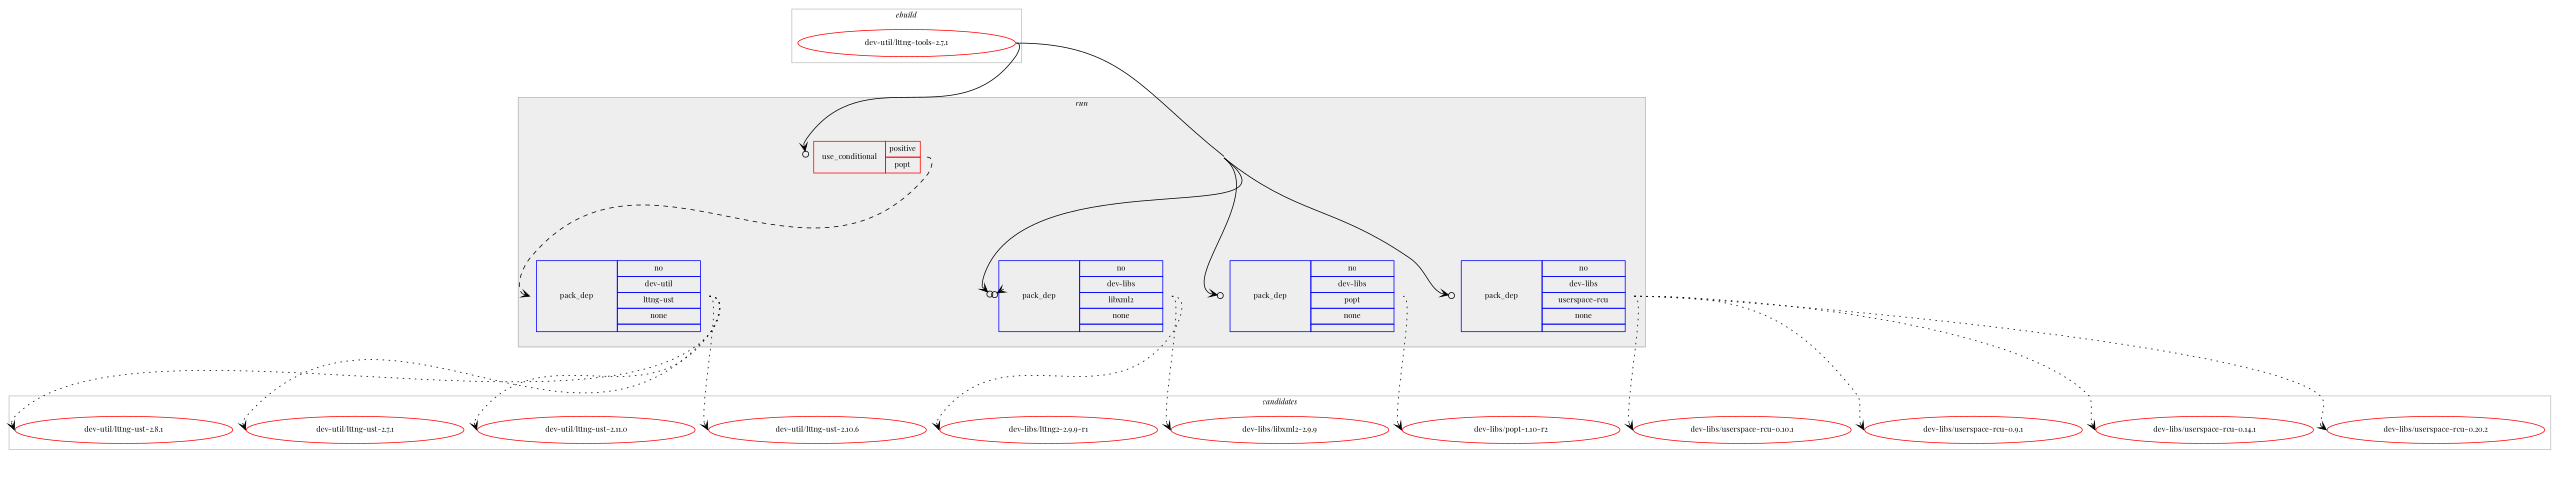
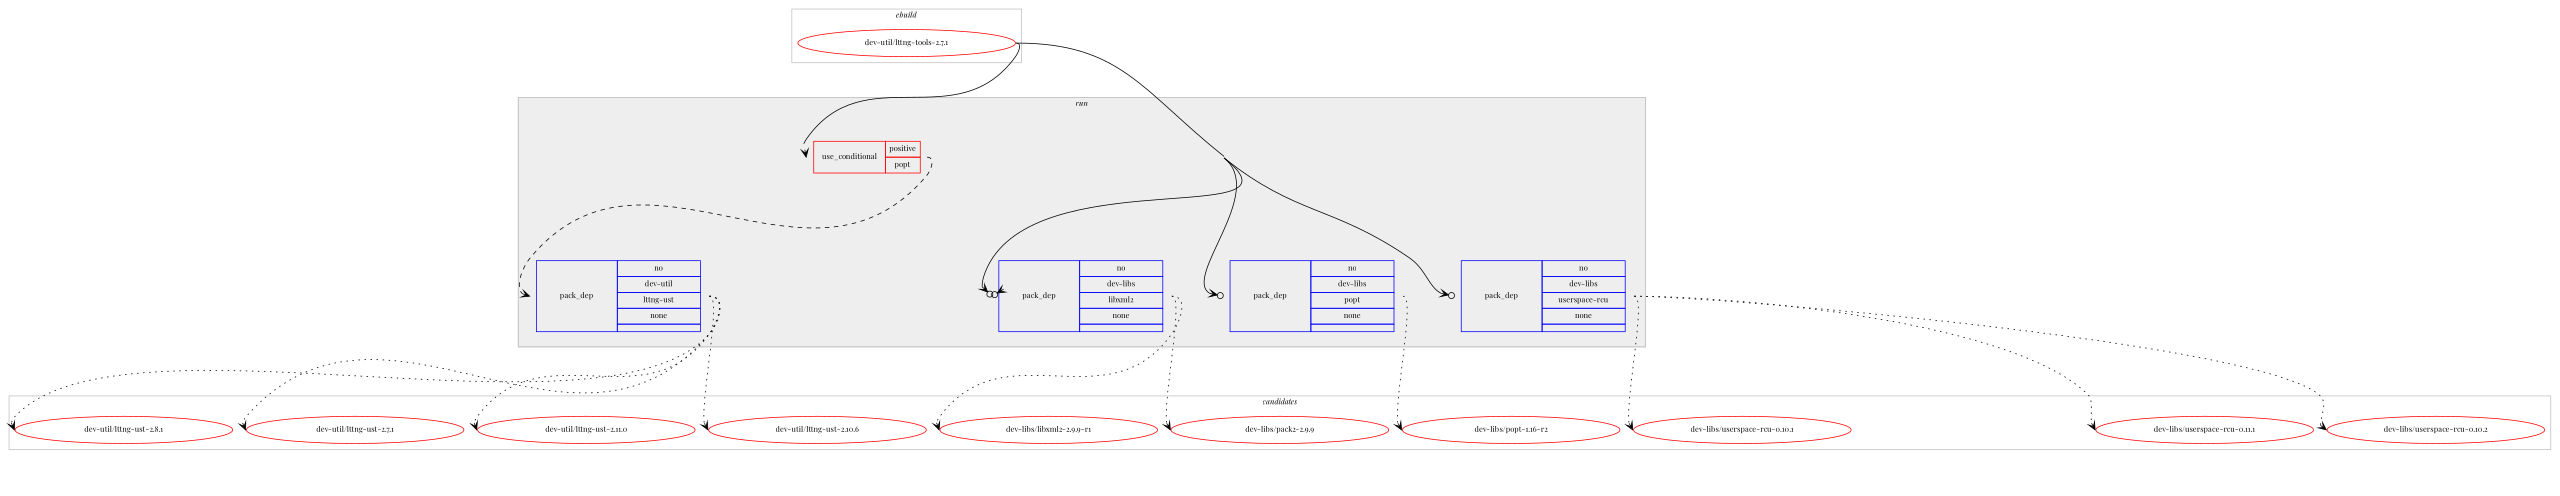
(967, 92) -> (967, 92)
(1049, 430) -> (1049, 430)
(1280, 430) -> (1280, 430)
(1511, 430) -> (1511, 430)
(1974, 430) -> none
(2205, 430) -> (2205, 430)
(2436, 430) -> (2436, 430)
